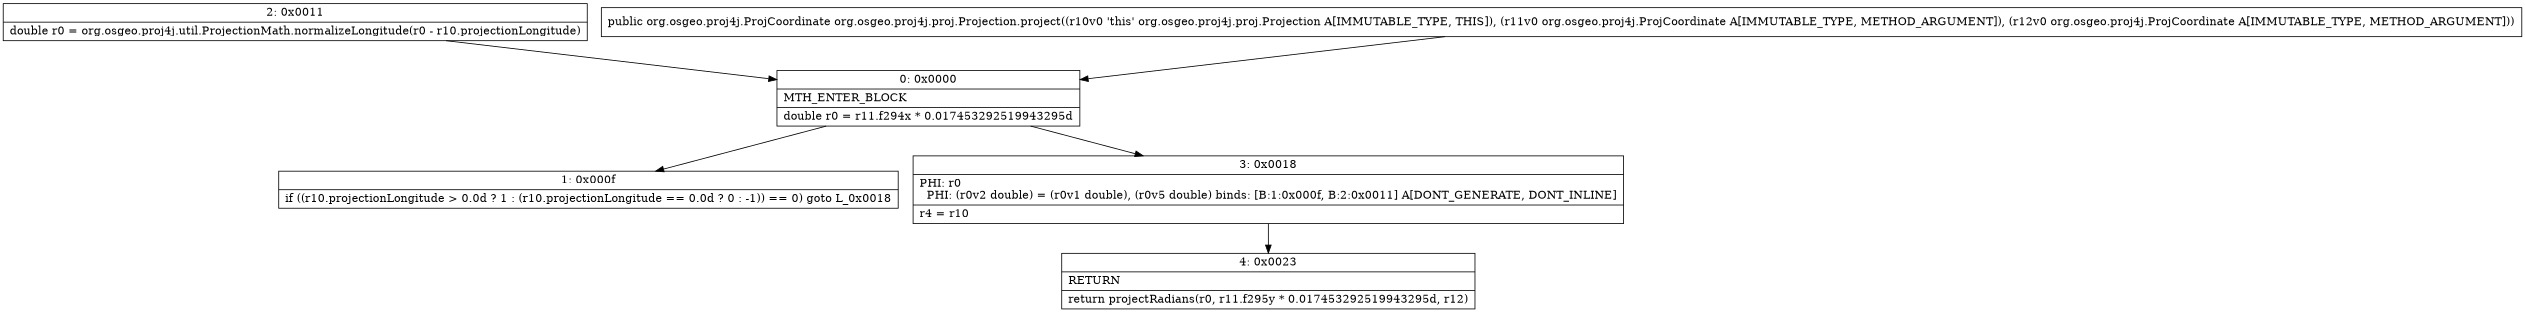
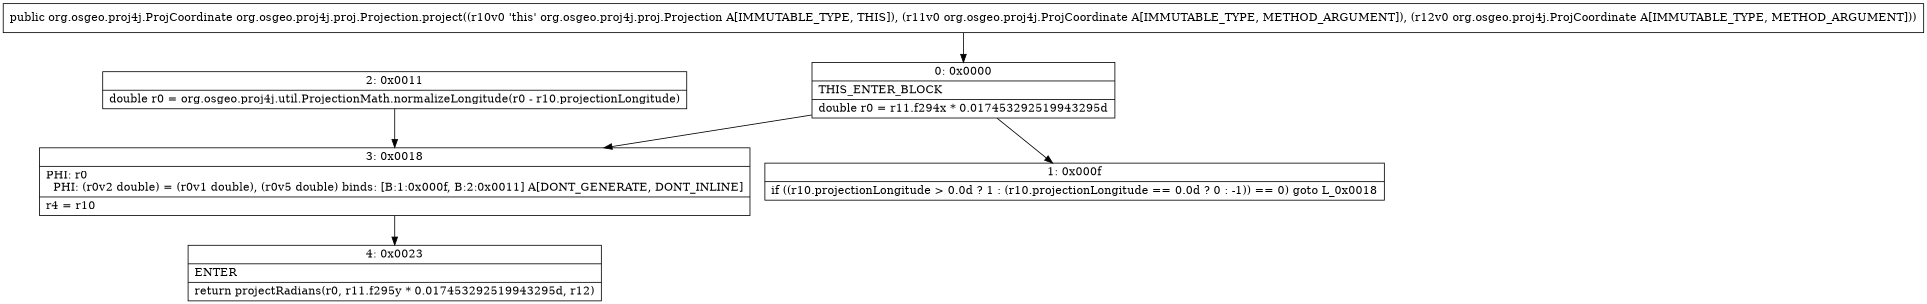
(607, 60) -> (395, 124)
(845, 98) -> (880, 90)
(1094, 281) -> (216, 273)
